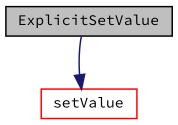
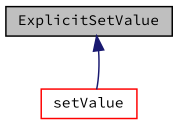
(79, 55) -> (99, 70)
